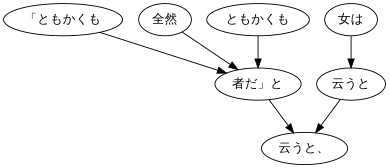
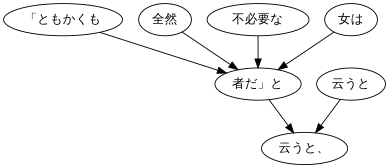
(258, 20) -> (258, 20)
(351, 47) -> (310, 48)
